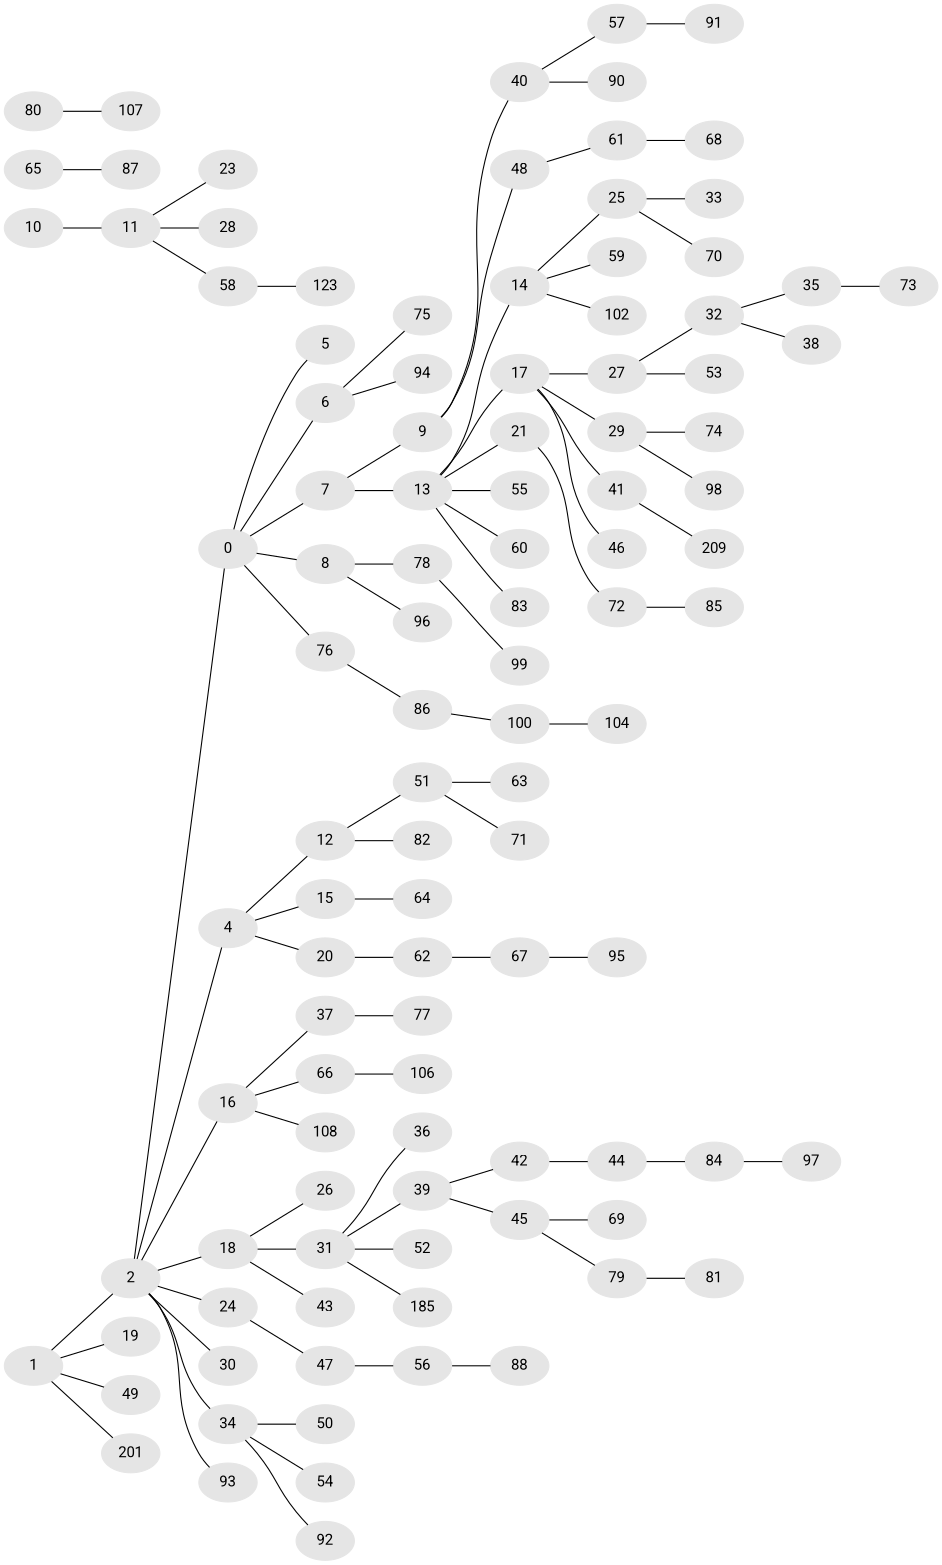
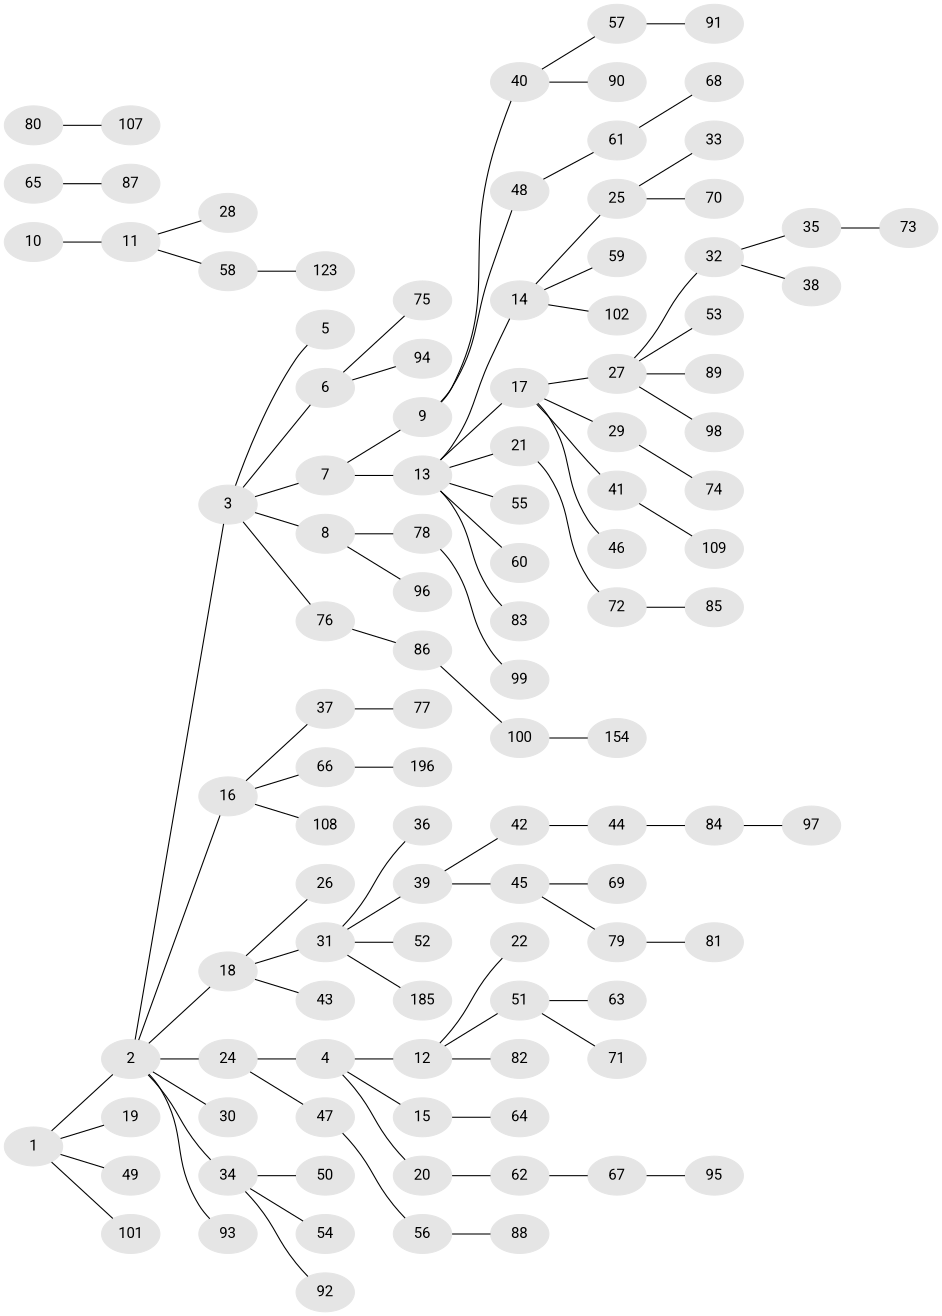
(228, 170) -> none
none -> (714, 374)
(666, 461) -> (666, 403)
(228, 549) -> (228, 505)
(714, 549) -> (714, 549)
(617, 724) -> (617, 738)
none -> (520, 942)
(422, 1074) -> (422, 767)
(179, 1103) -> (277, 1059)
(131, 1453) -> (131, 1234)
